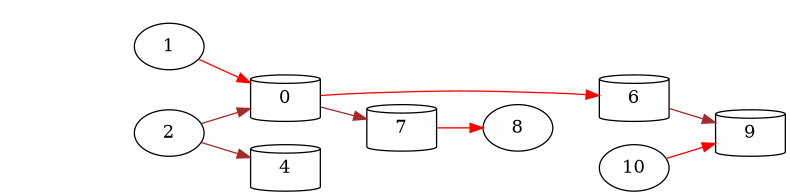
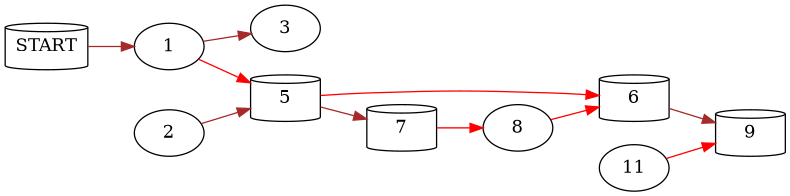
none -> (285, 28)
none -> (46, 46)
(285, 98) -> (285, 98)
none -> (569, 115)
(285, 168) -> none
(634, 168) -> (634, 168)
